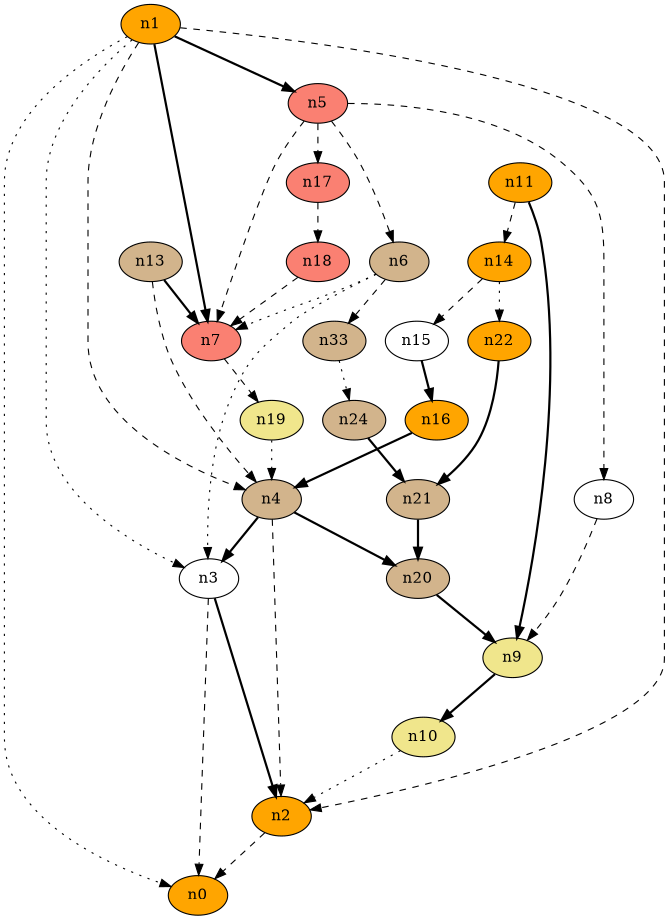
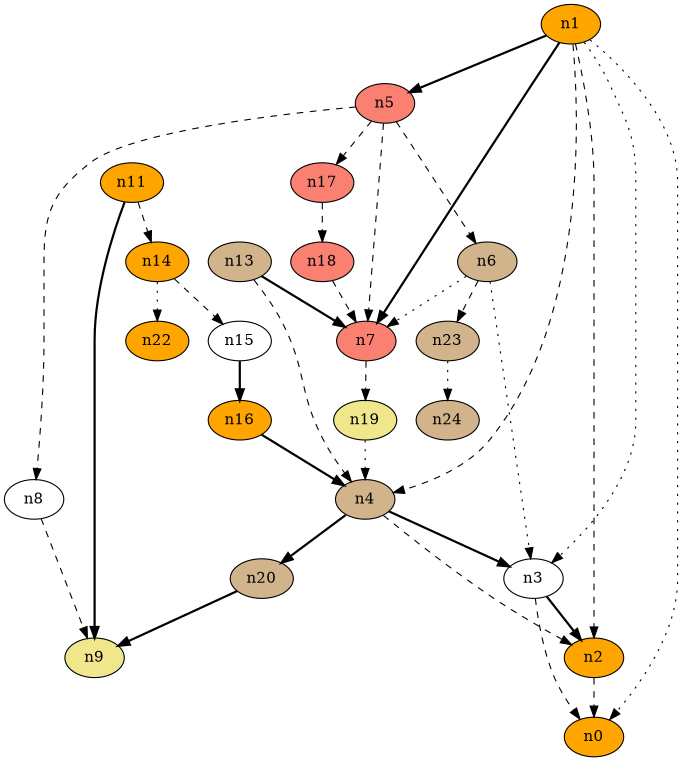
(334, 341) -> (448, 341)
(418, 499) -> none
(424, 737) -> none
